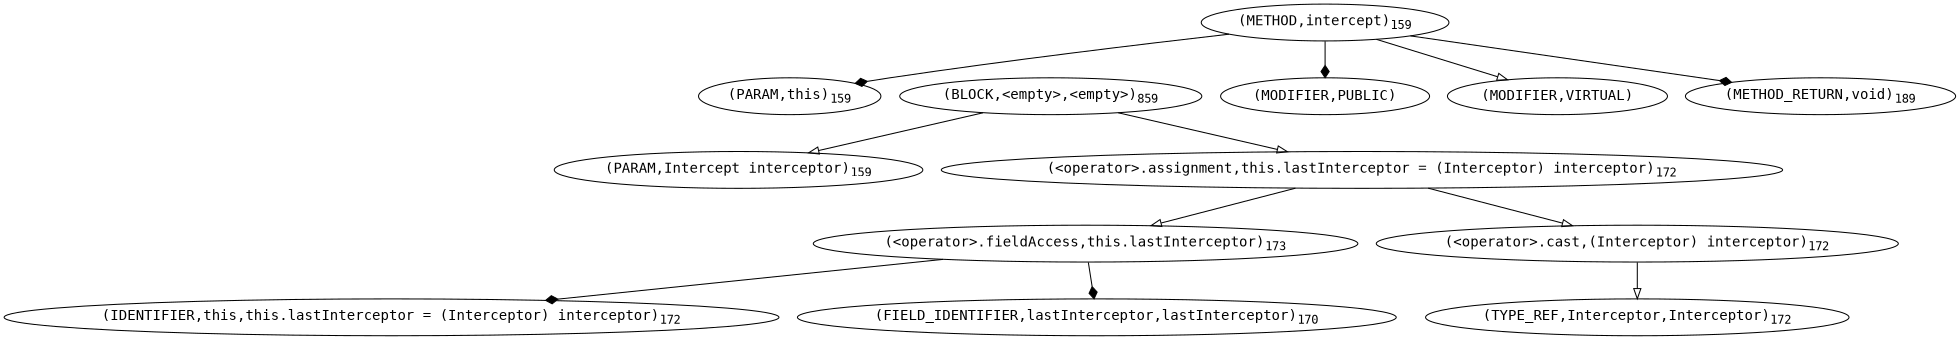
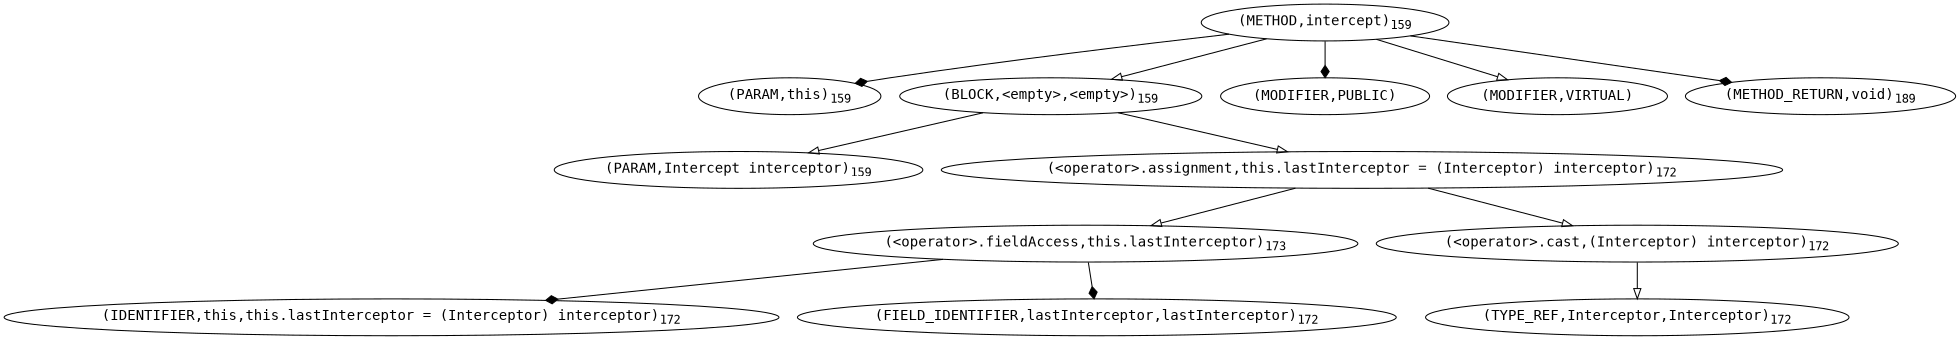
none -> (1194, 58)
(1148, 95) -> (1148, 95)
(1308, 316) -> (1308, 316)
